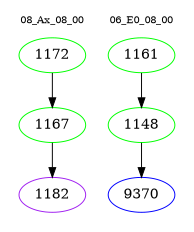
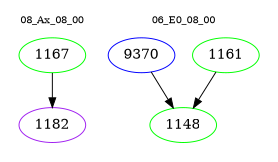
(52, 55) -> none
(142, 155) -> (160, 86)
